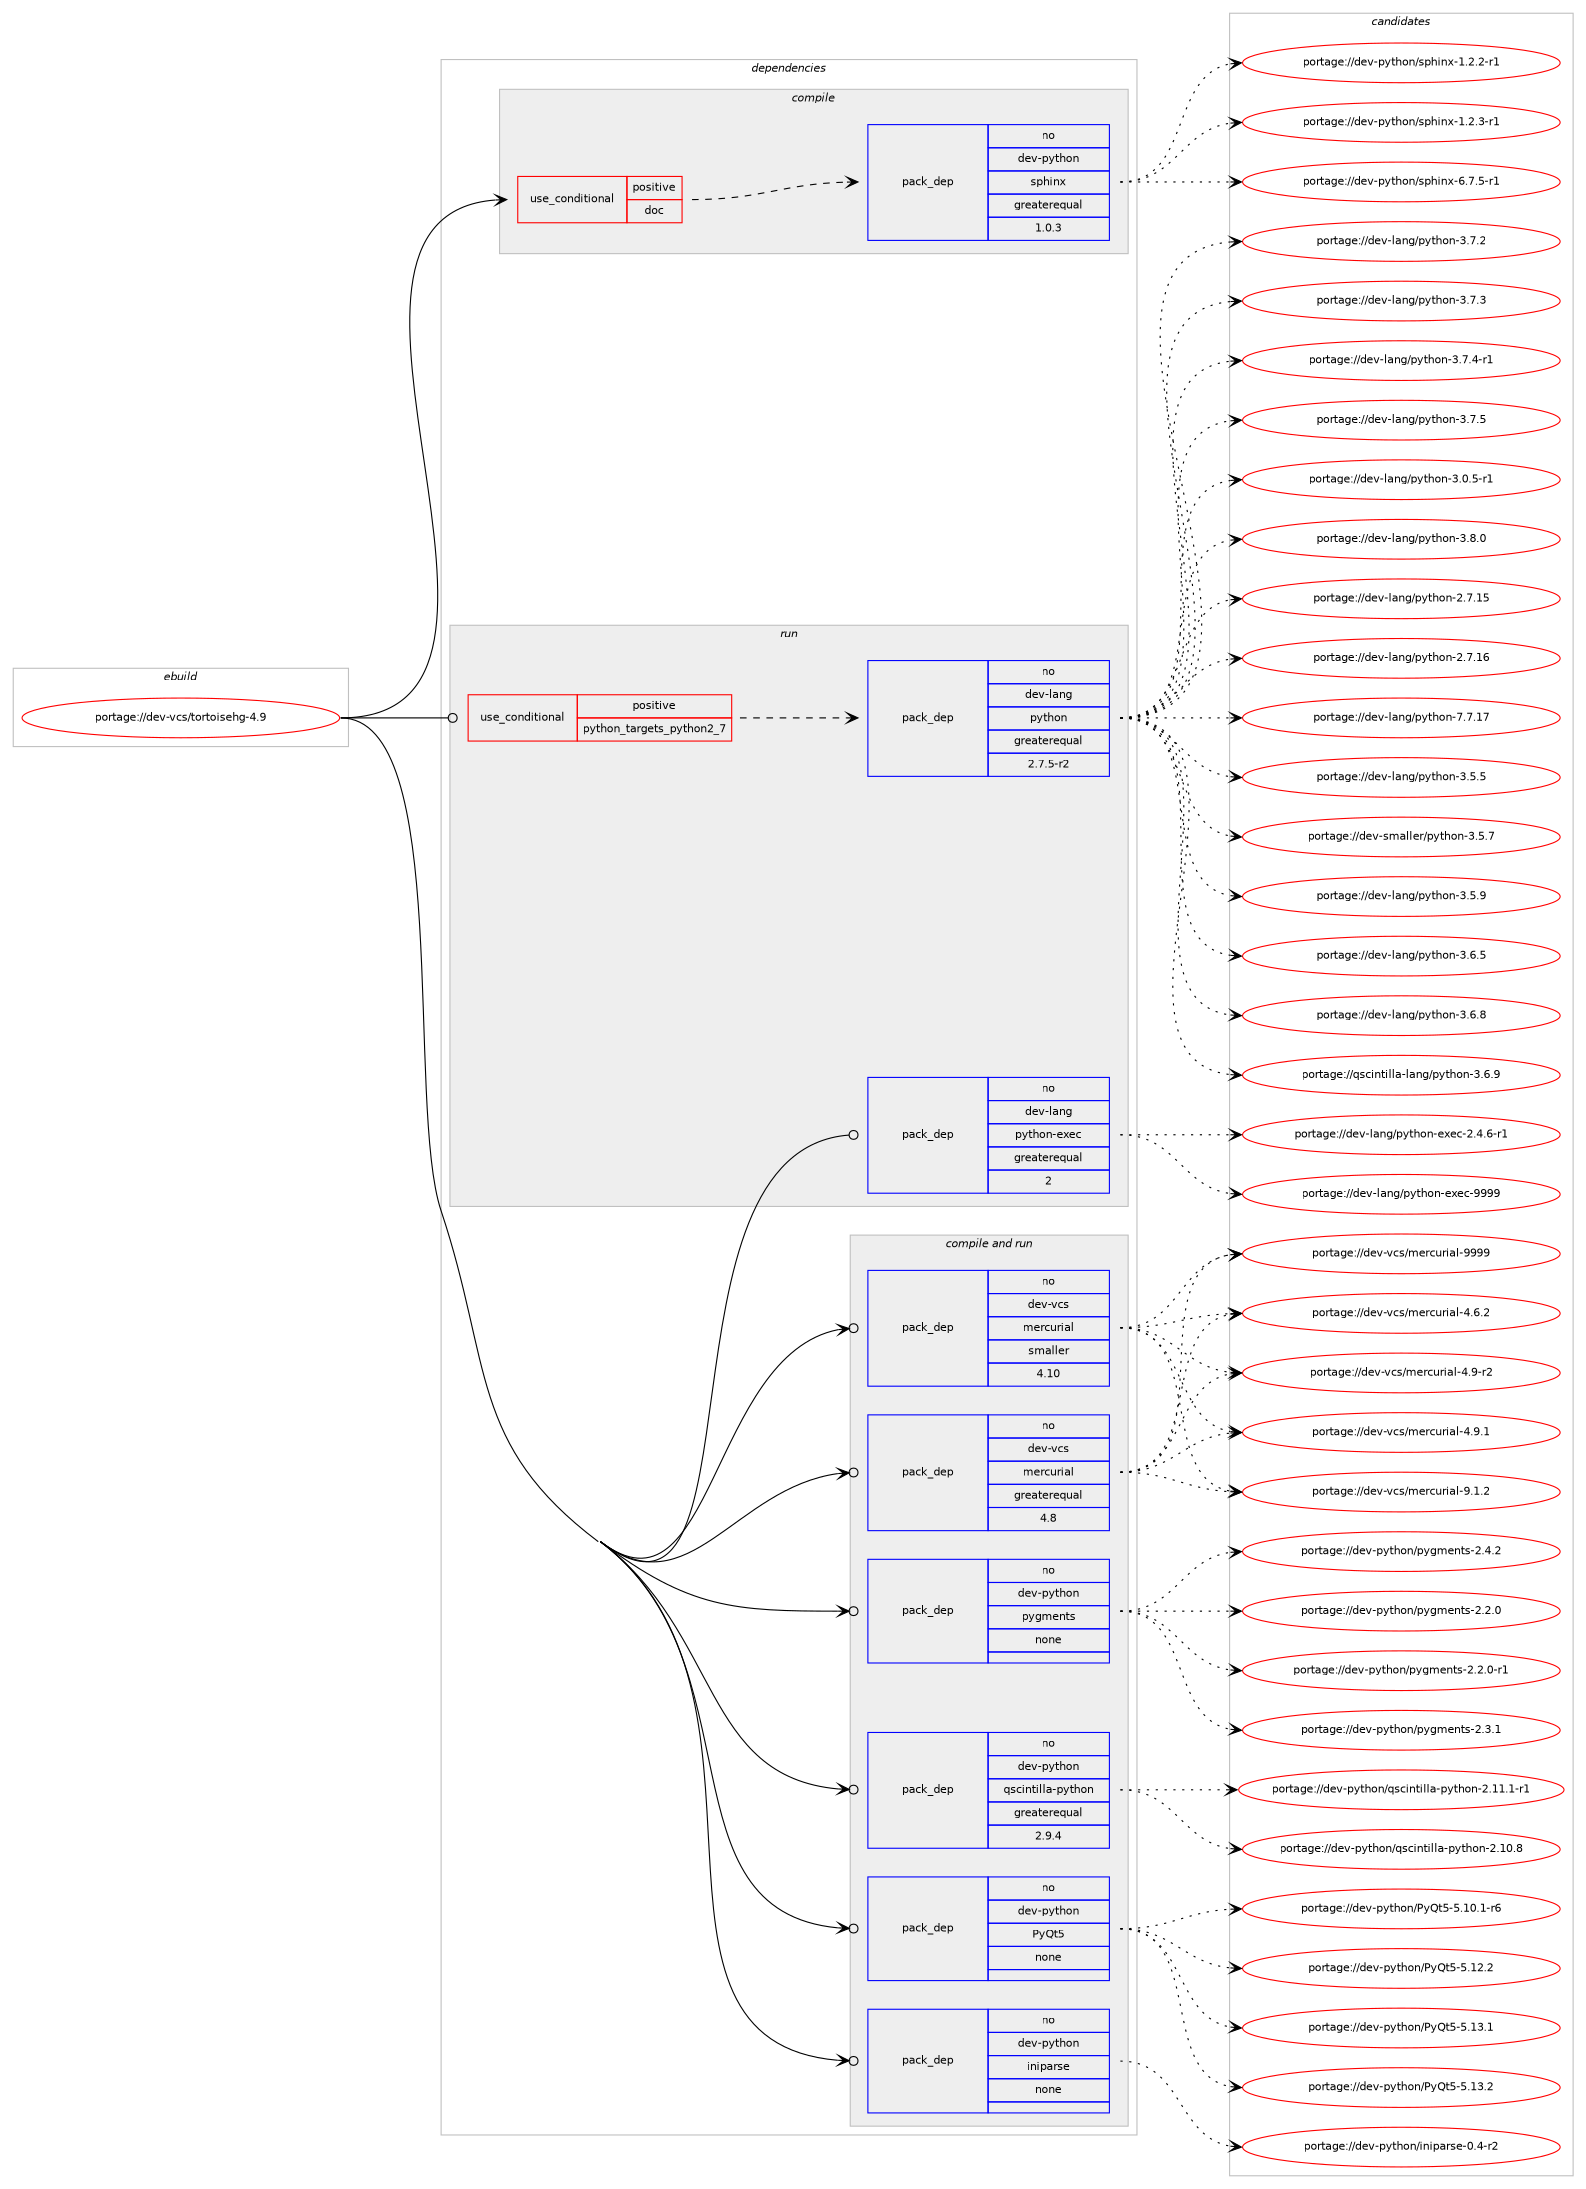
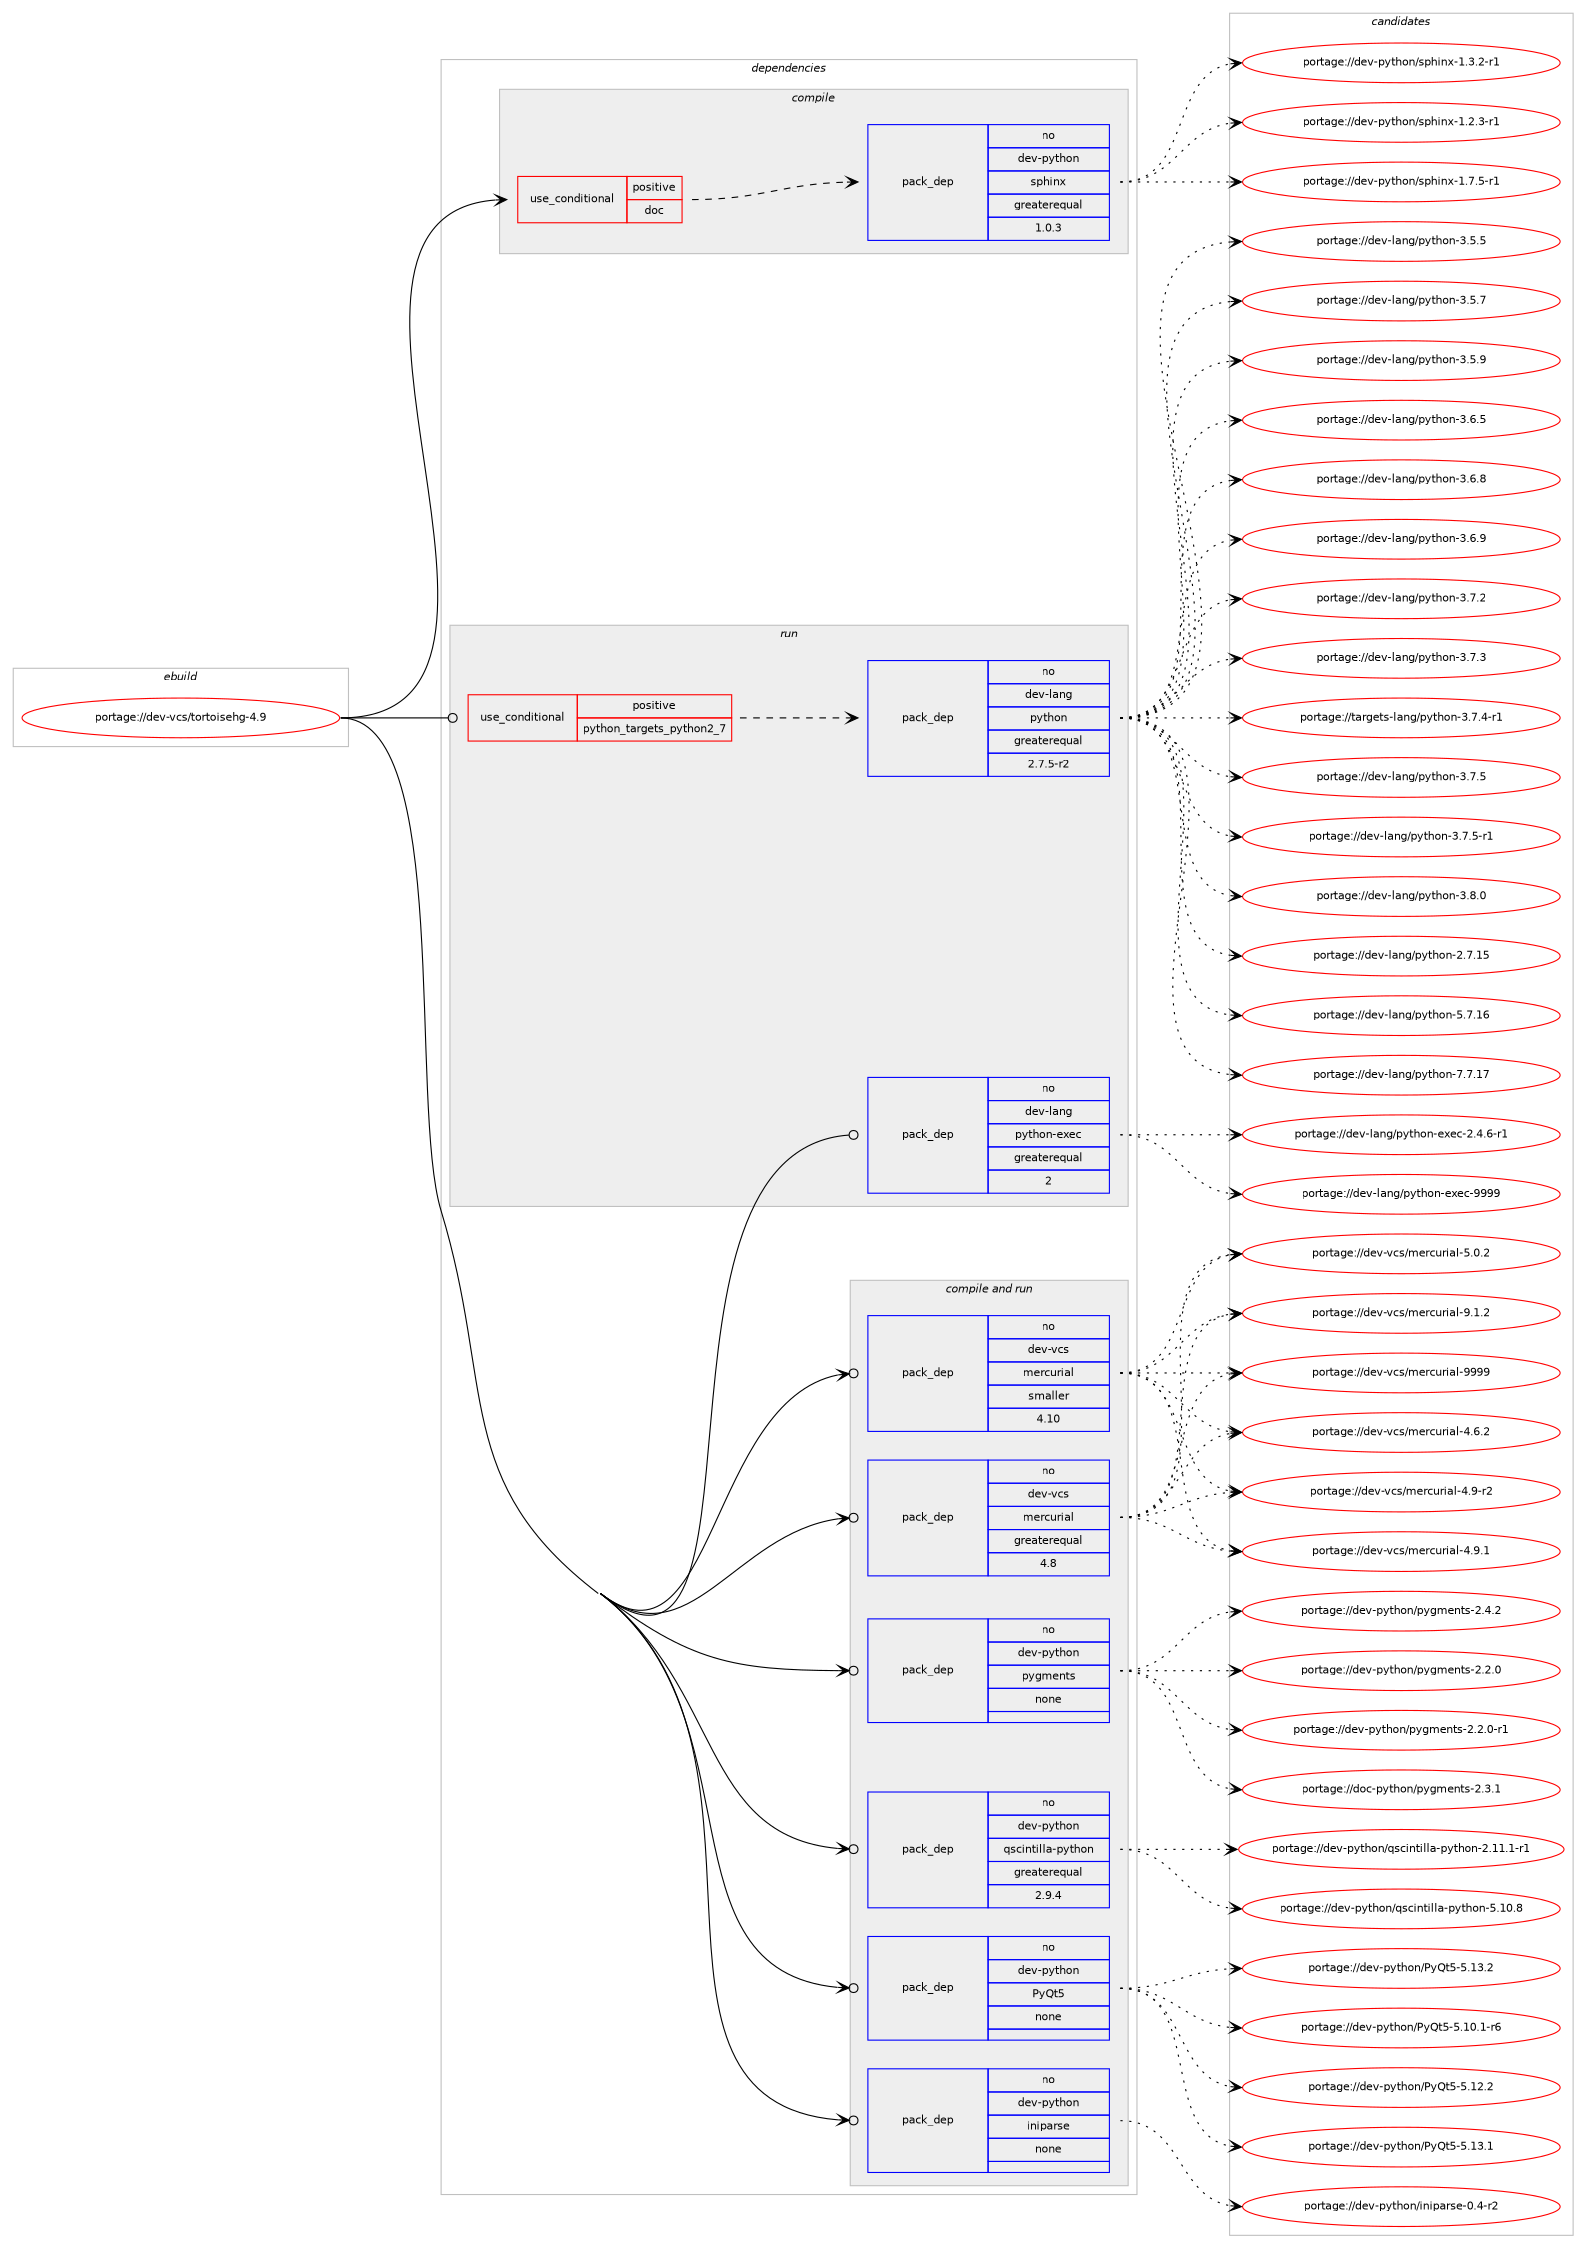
(1401, 63) -> (1401, 63)
(1401, 182) -> (1401, 182)
(1401, 361) -> (1401, 718)
(1401, 480) -> (1401, 837)
(1401, 658) -> (1401, 1016)
(1401, 837) -> (1401, 301)
(1401, 1075) -> (1401, 539)
none -> (1401, 1254)
(1401, 1730) -> (1401, 1790)
(1401, 1849) -> (1401, 1909)
